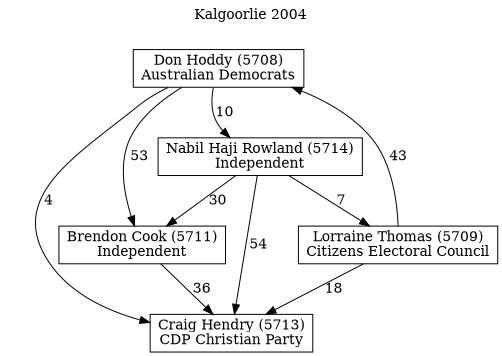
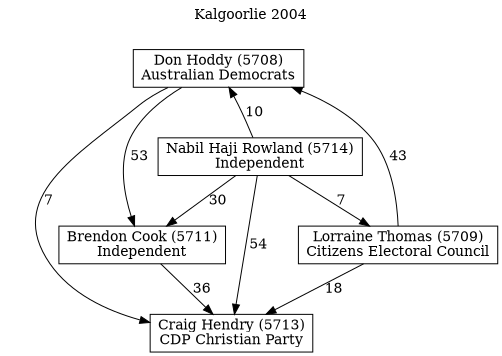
(213, 110) -> (244, 117)
(49, 201) -> (49, 201)
